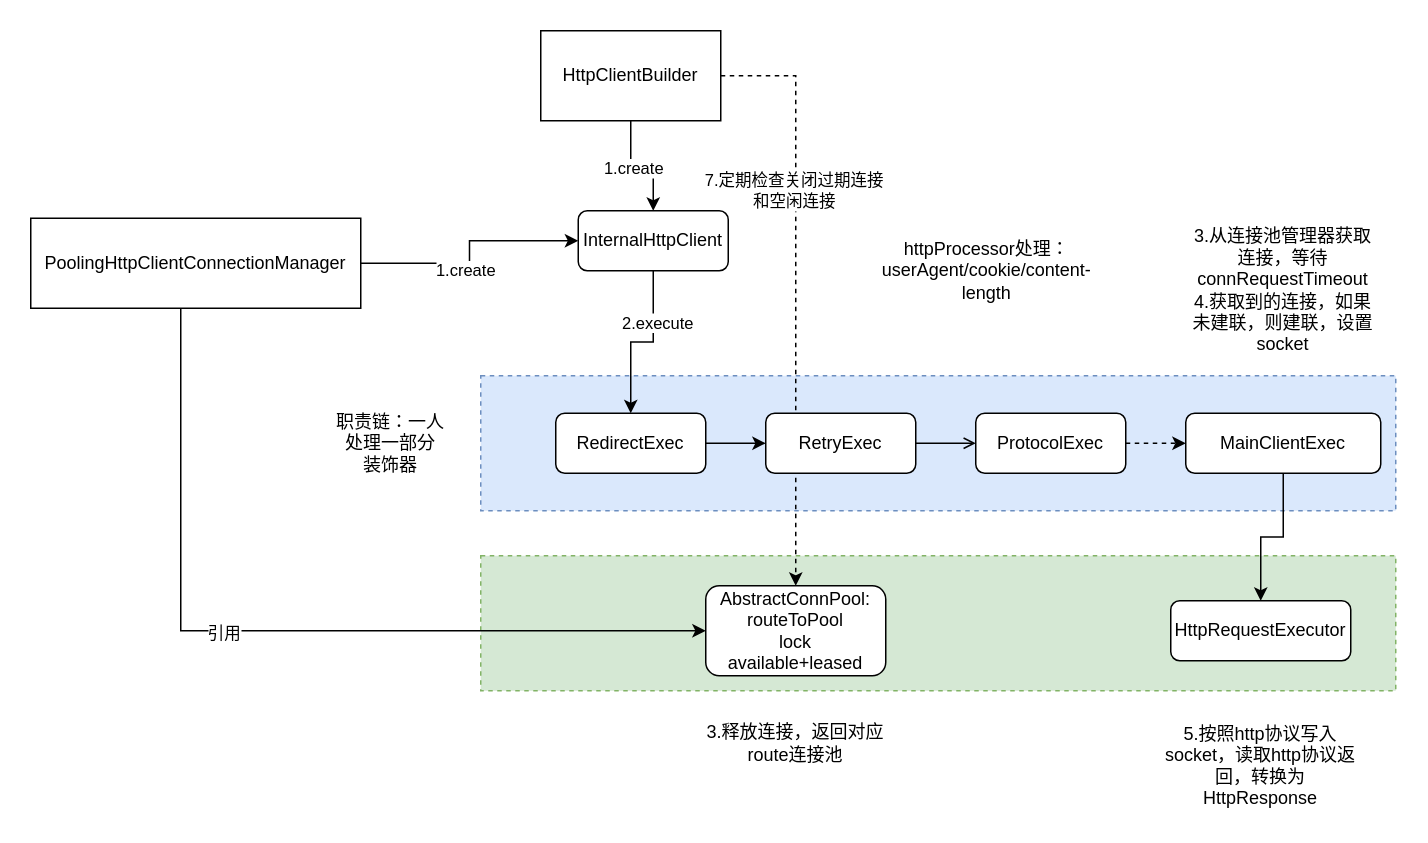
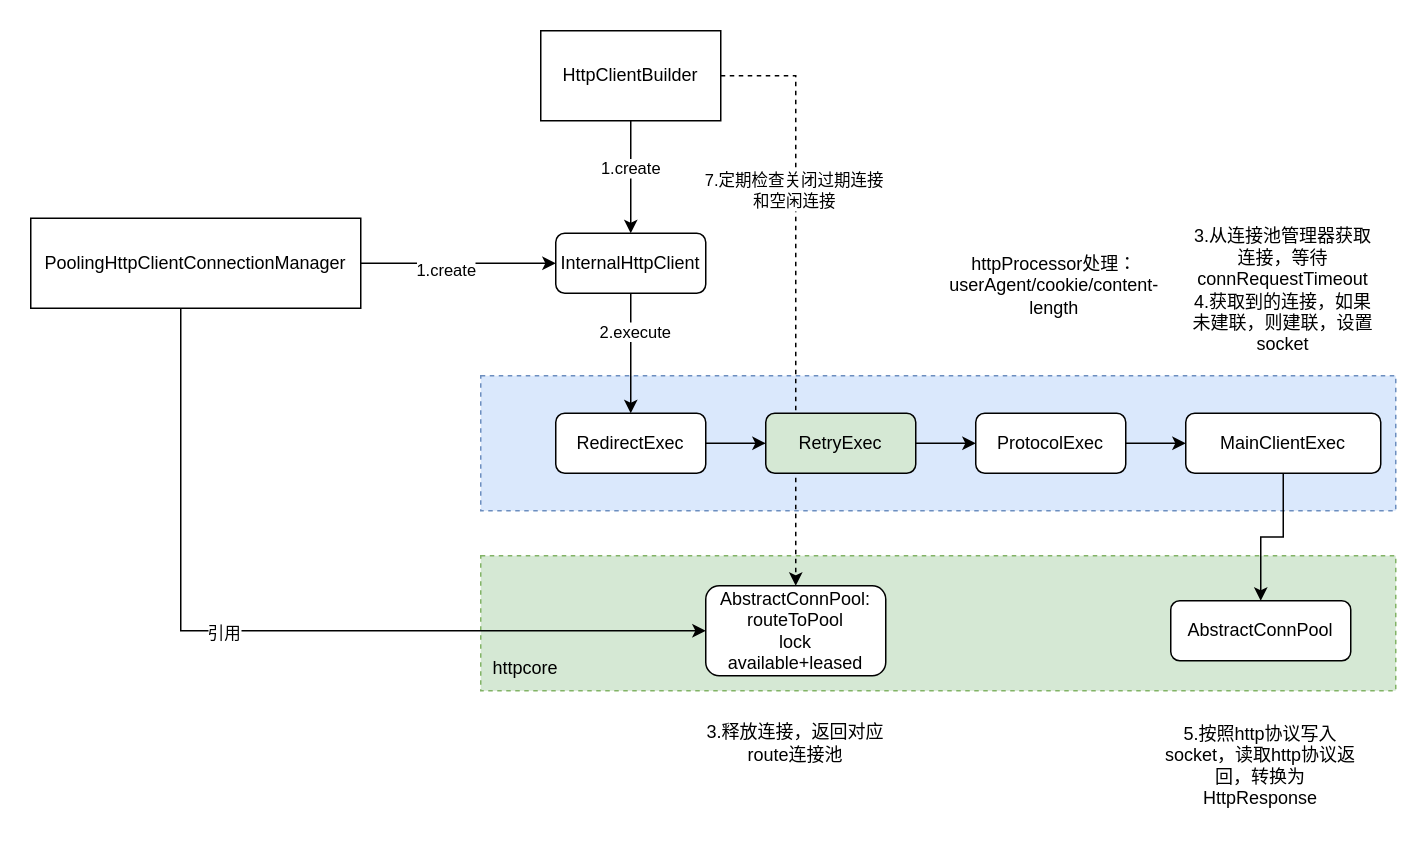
(653, 241) -> (631, 263)
(987, 271) -> (1055, 286)
(391, 443) -> none
(841, 443) -> (841, 443)
(966, 443) -> (964, 443)
(1150, 443) -> (1150, 443)
(1261, 631) -> (1261, 631)
none -> (526, 668)
